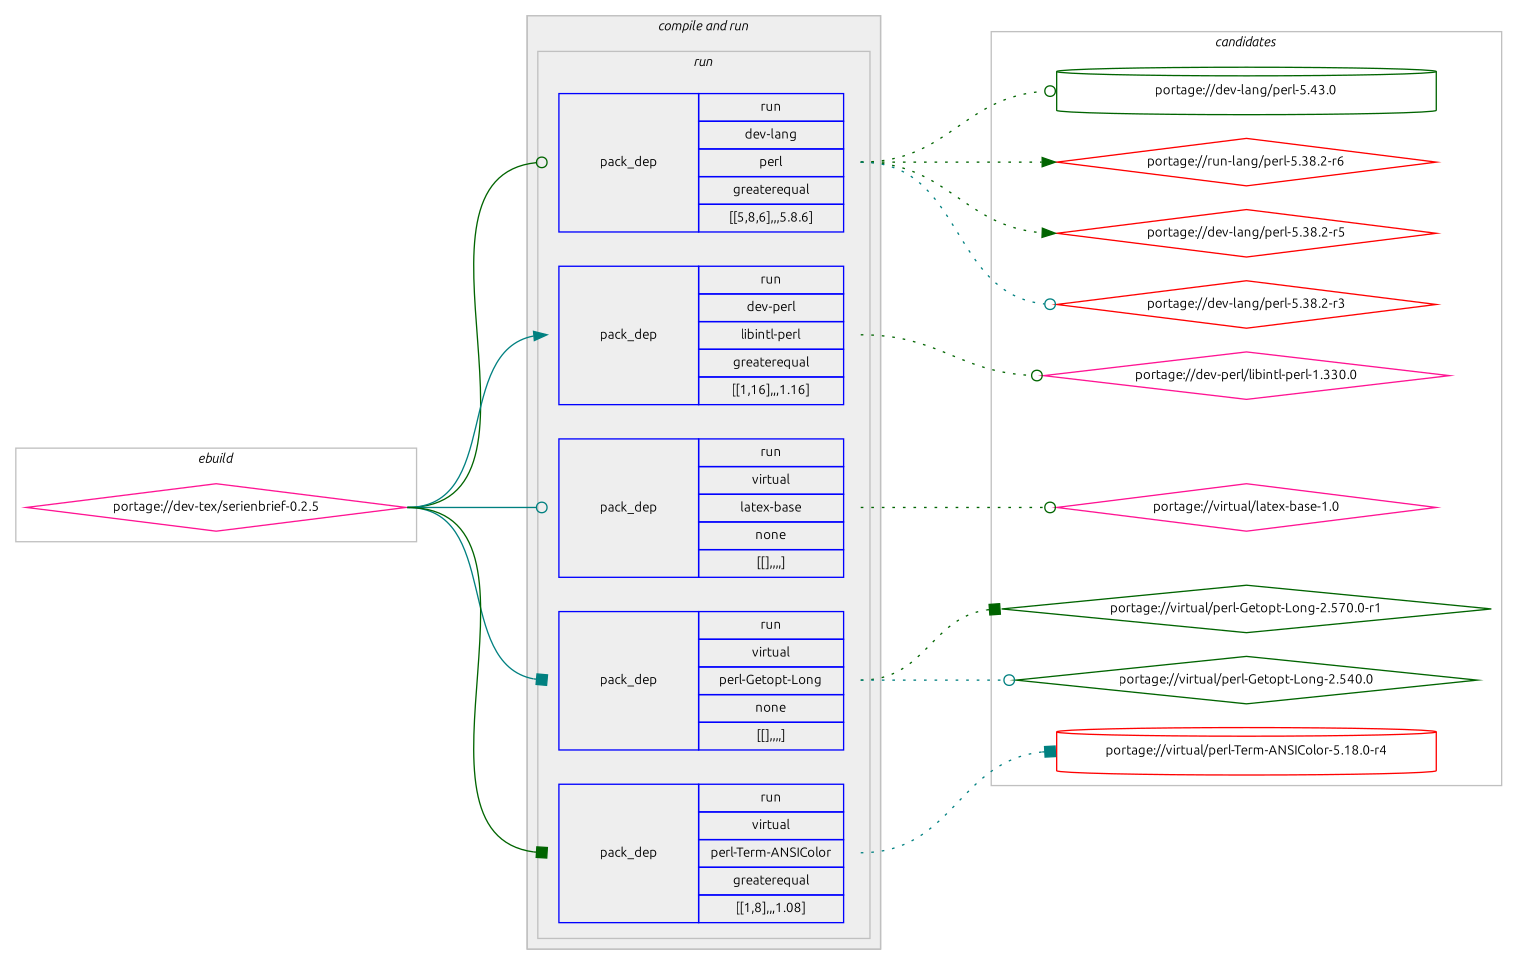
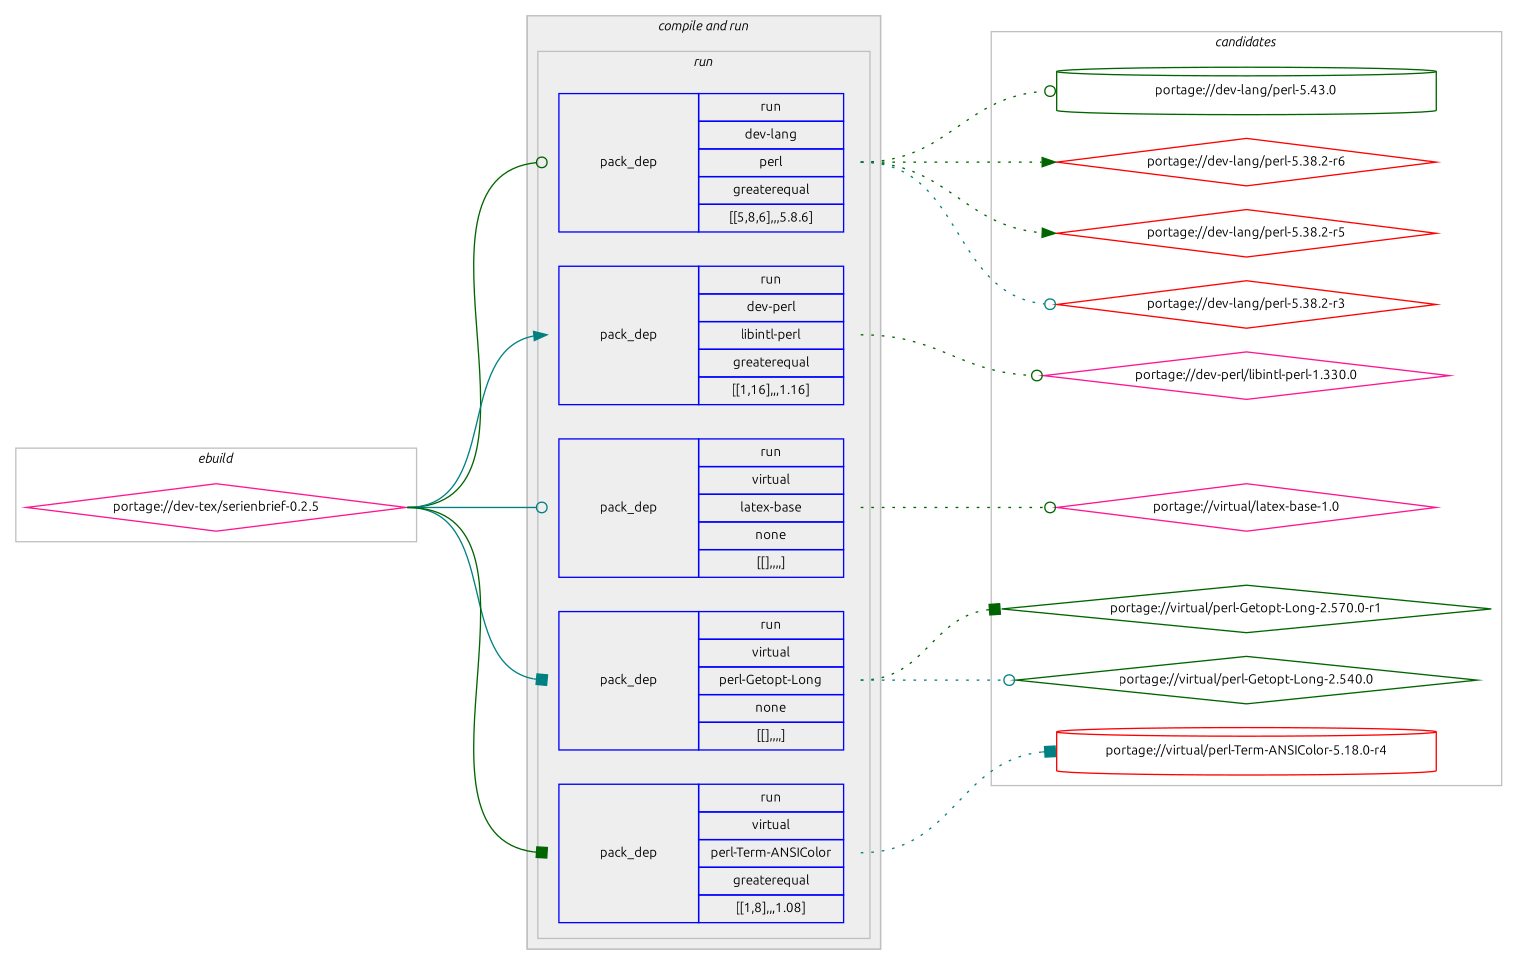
(1246, 162) -> (1246, 162)
